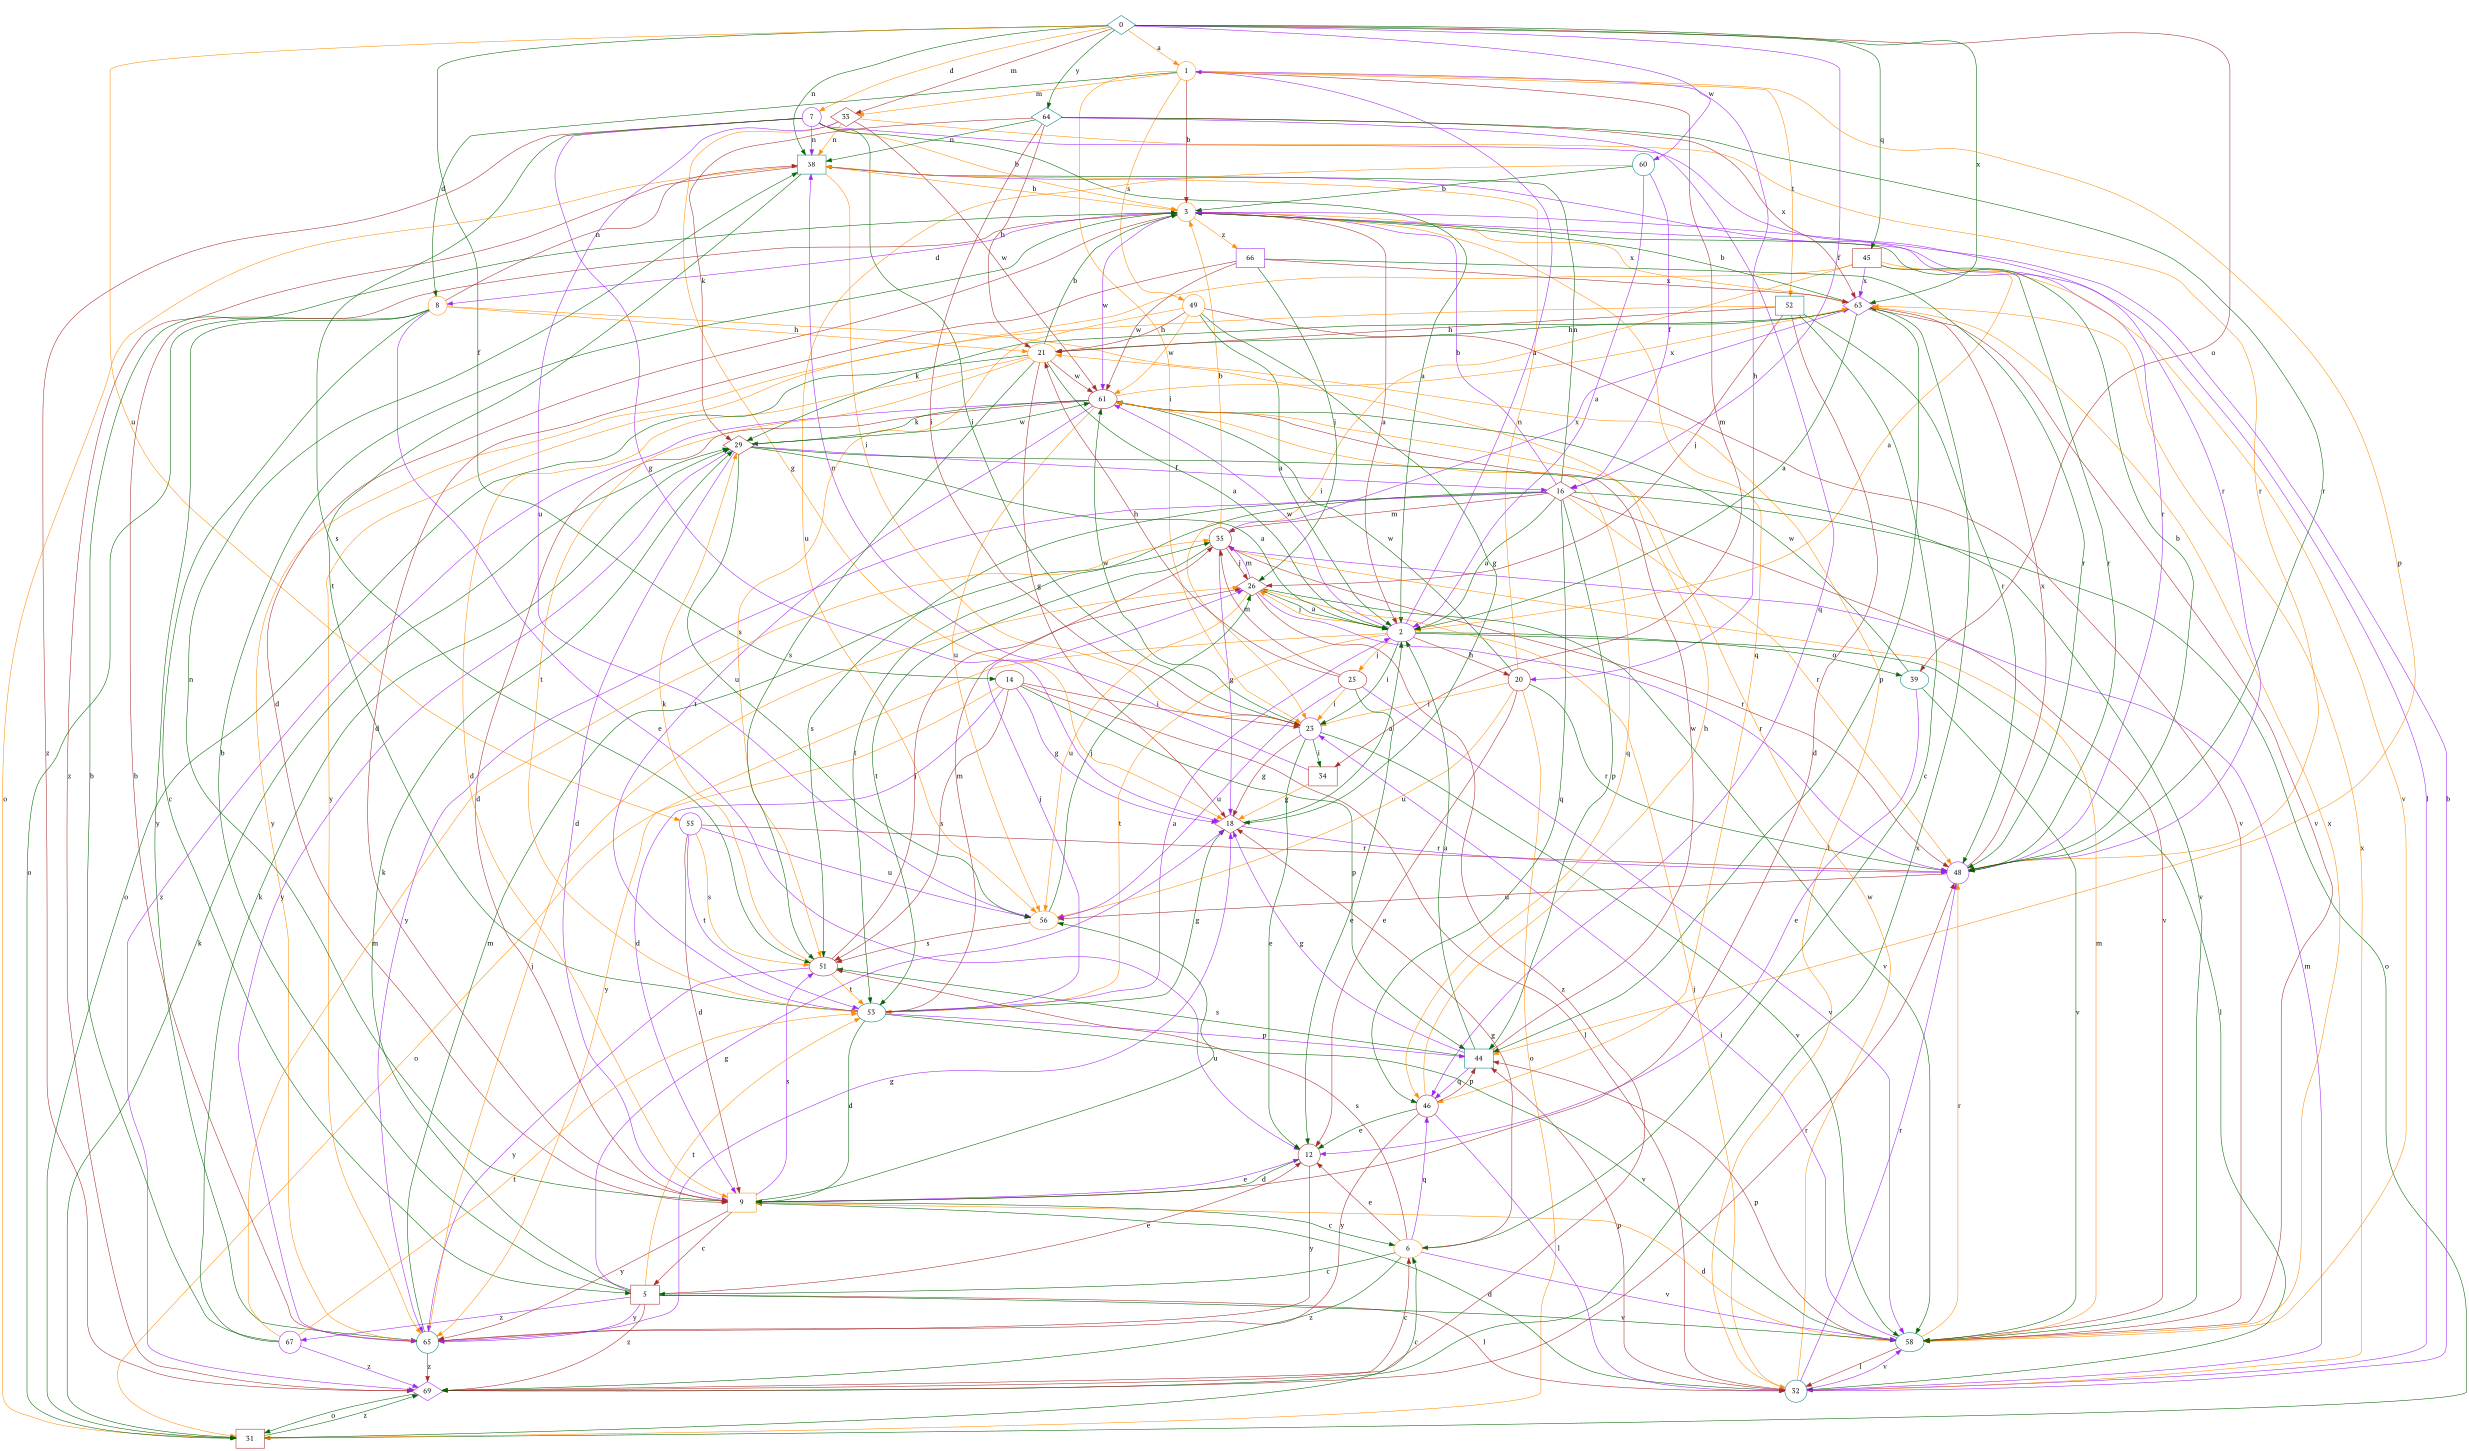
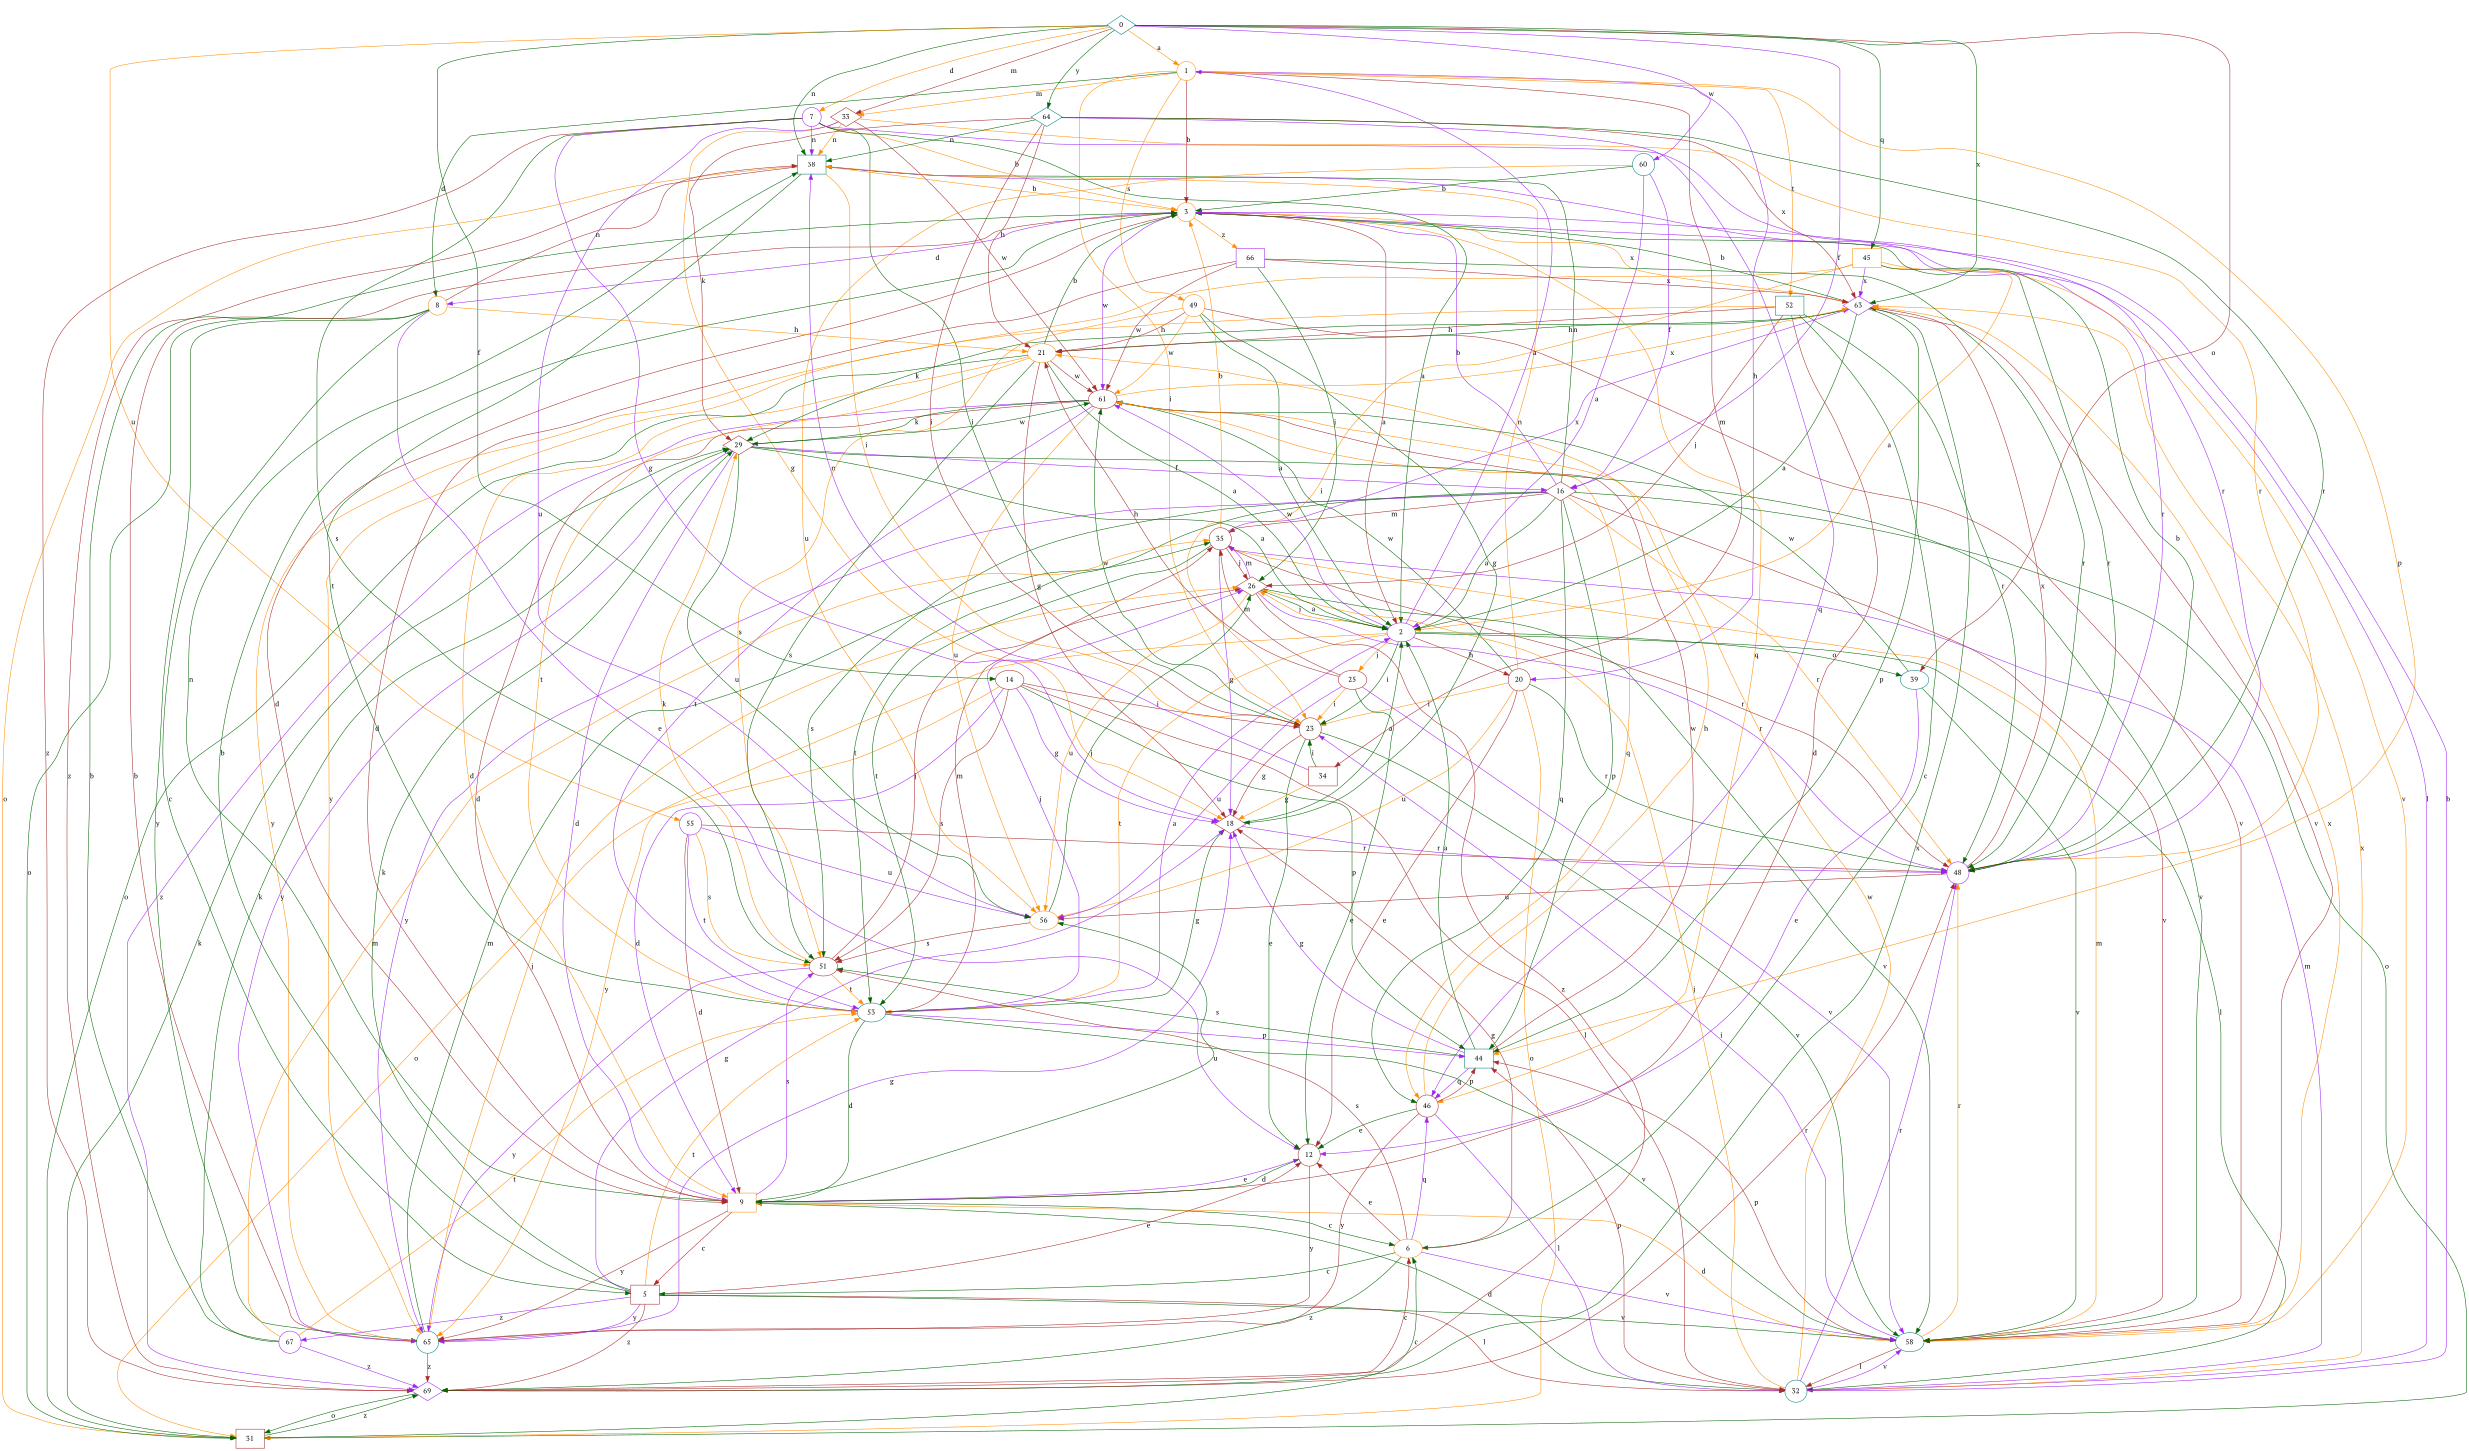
(1867, 258) -> (1867, 258)
(1619, 421) -> none
(1310, 729) -> (1310, 729)
(1316, 751) -> (1312, 757)
